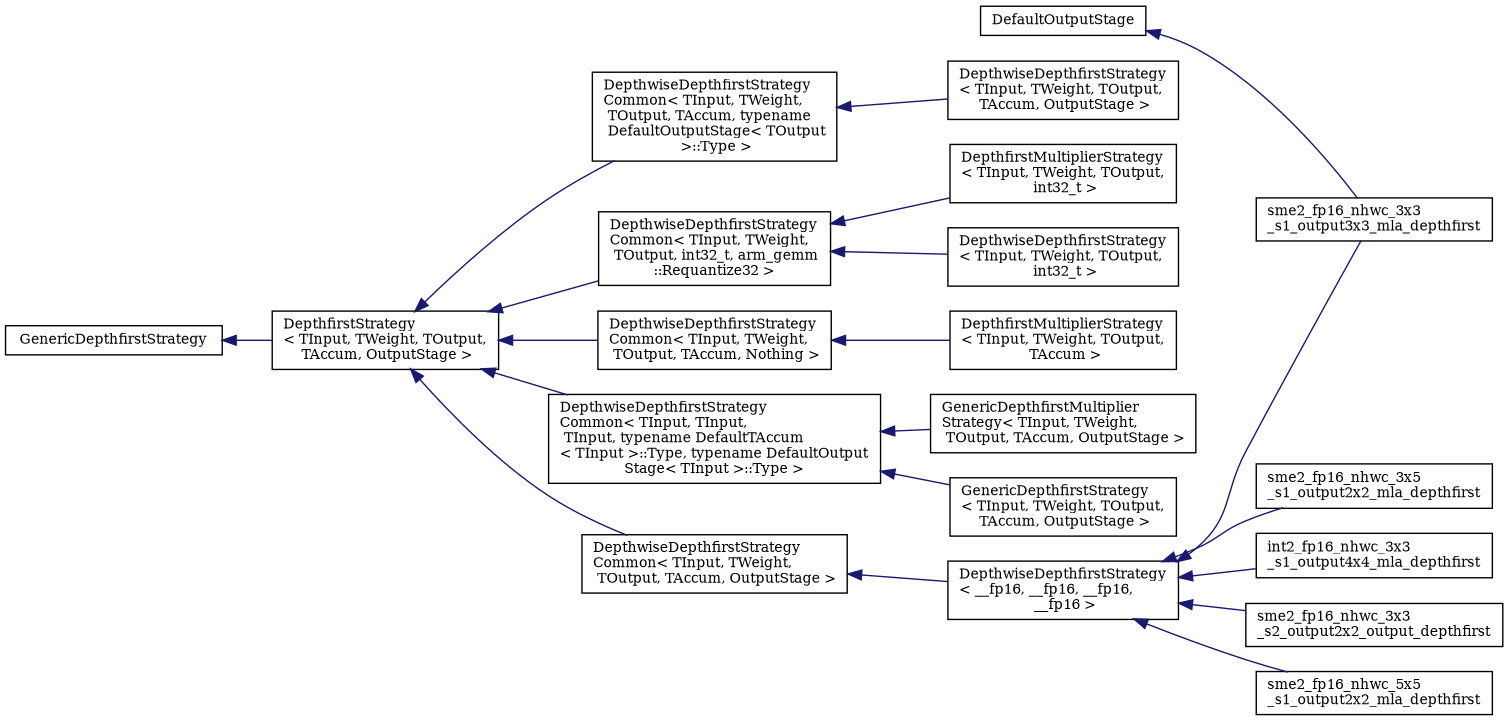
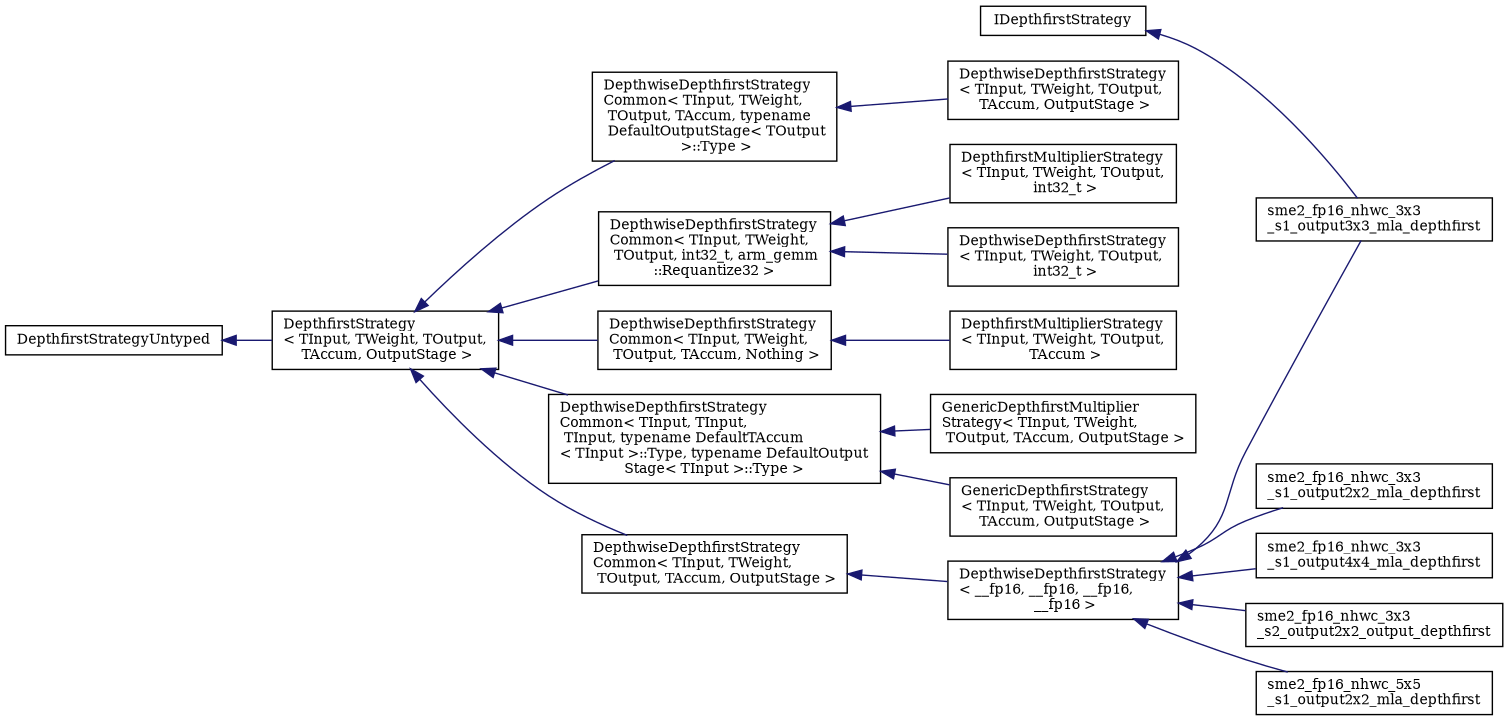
(1063, 21) -> (1063, 21)
(114, 340) -> (114, 340)
(1374, 486) -> (1374, 486)
(1374, 556) -> (1374, 556)
